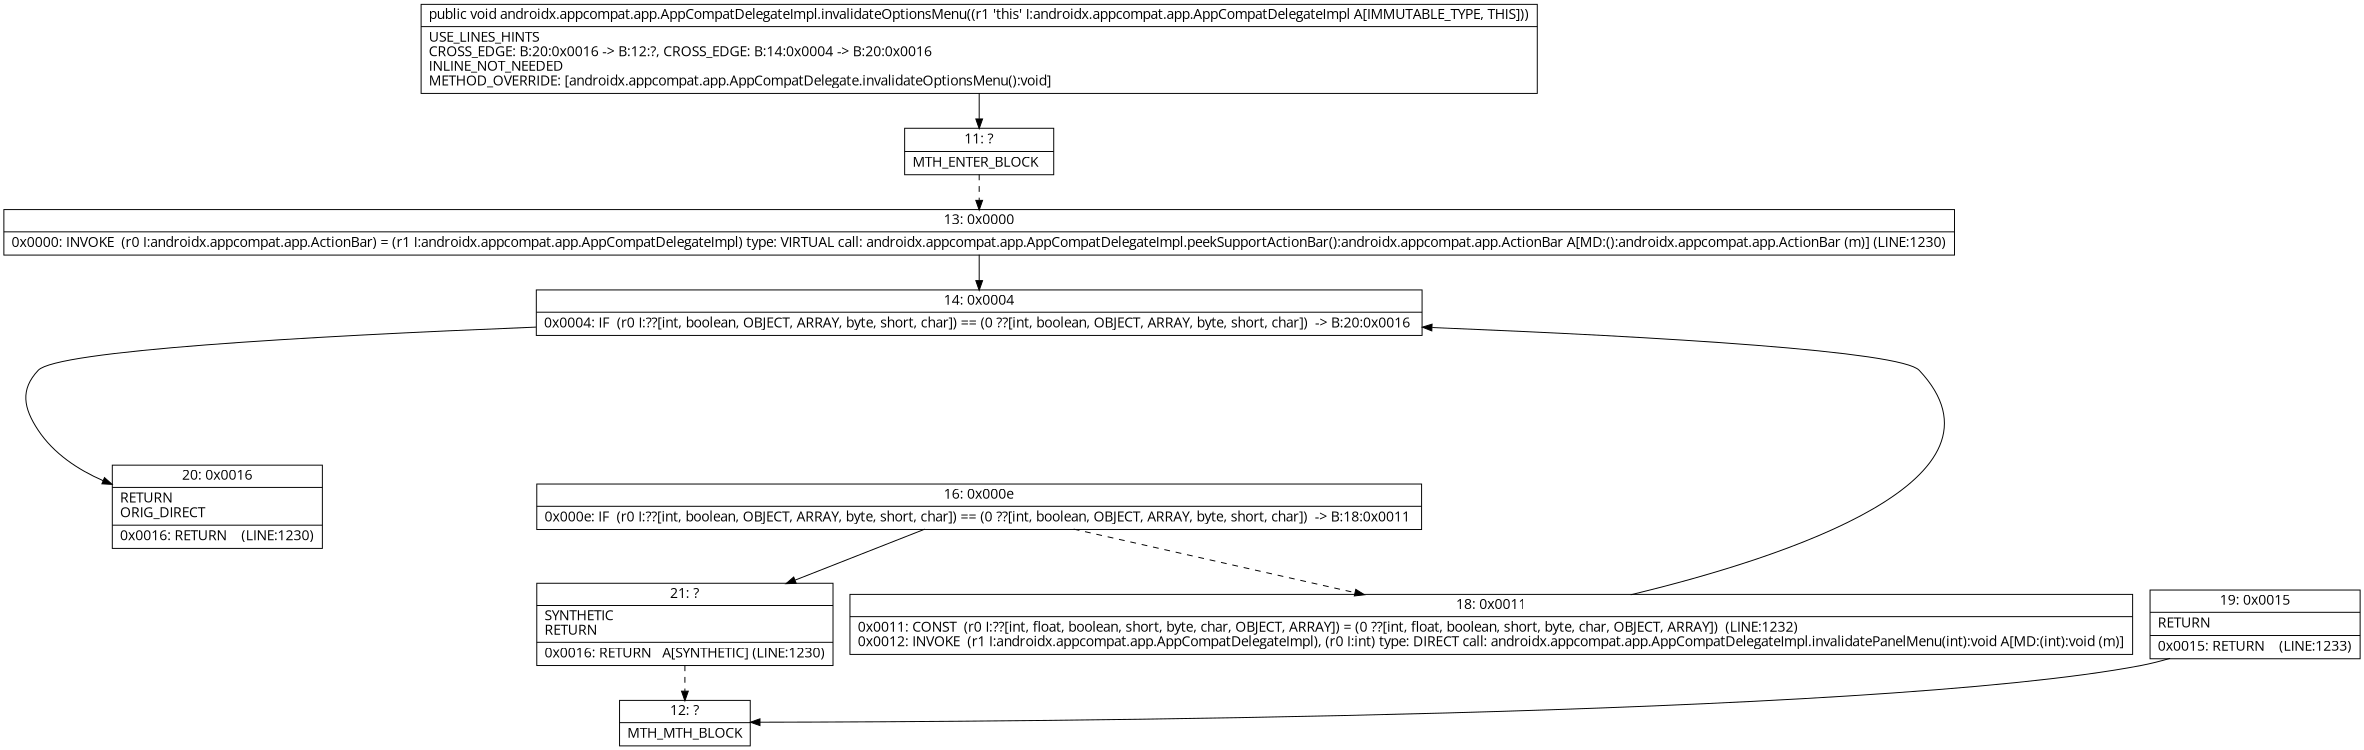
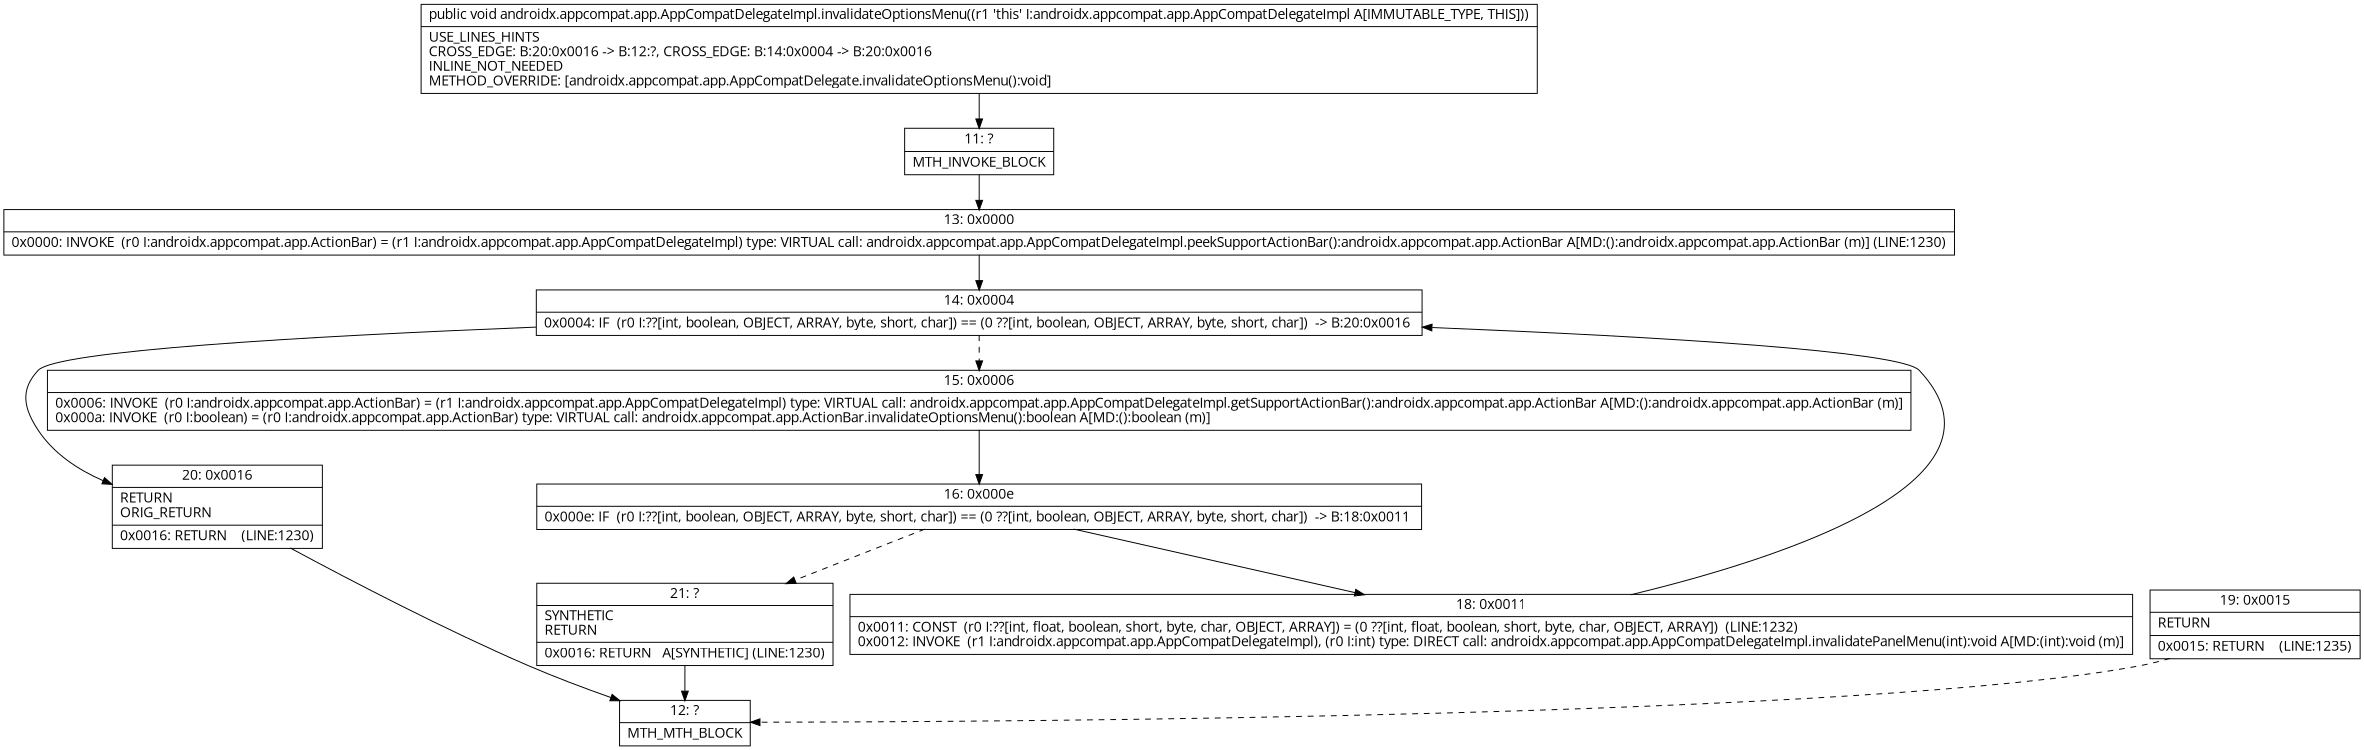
(975, 163) -> (979, 163)
(979, 187) -> (979, 187)
none -> (979, 400)
(163, 513) -> (166, 513)
(860, 555) -> (860, 555)
(1214, 561) -> (1214, 561)
none -> (448, 629)
(2255, 647) -> (2255, 647)
(685, 678) -> (685, 678)
(1466, 712) -> (1466, 712)
